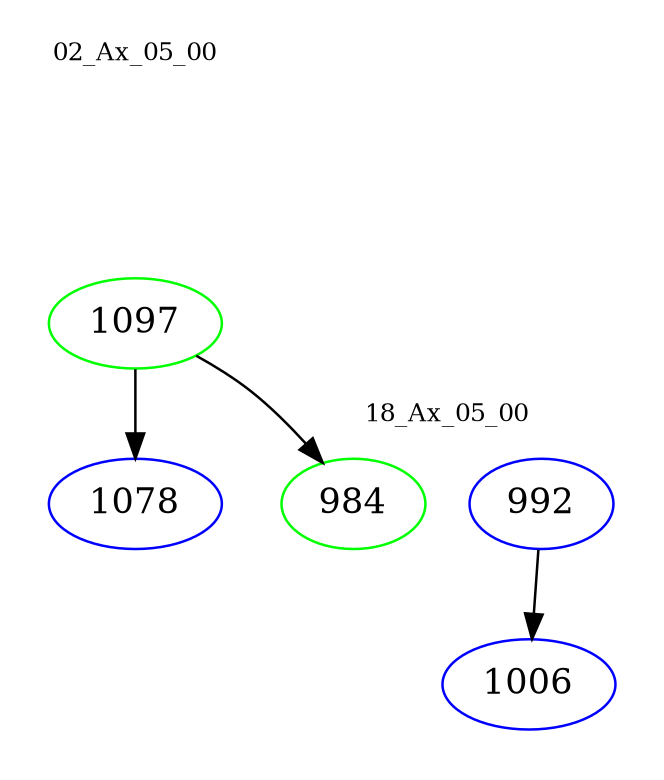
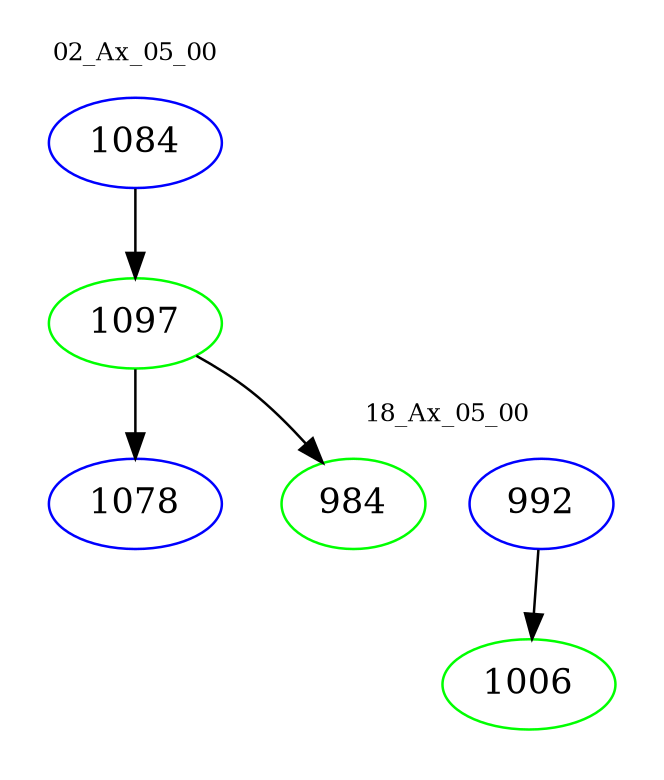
none -> (135, 143)
(529, 684) -> (529, 684)
